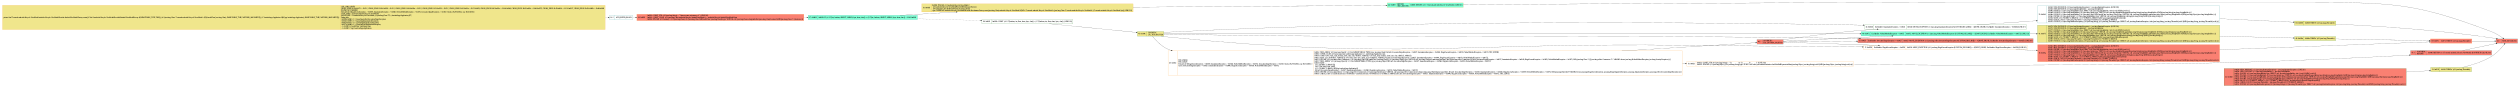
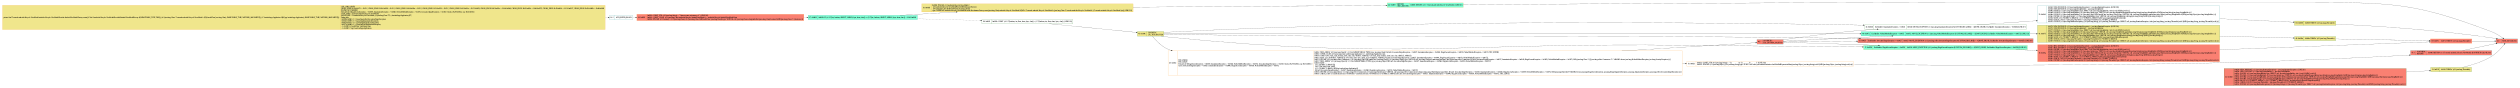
(1946, 48) -> (1946, 48)
